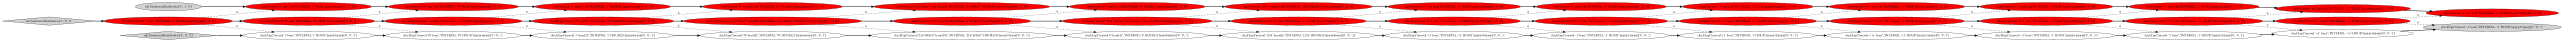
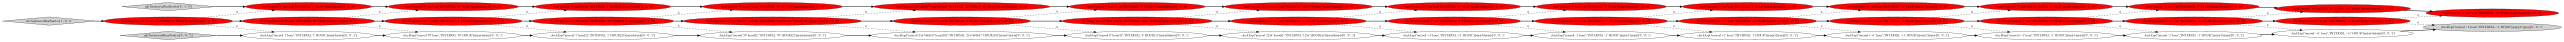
(168, 7) -> (168, 7)
